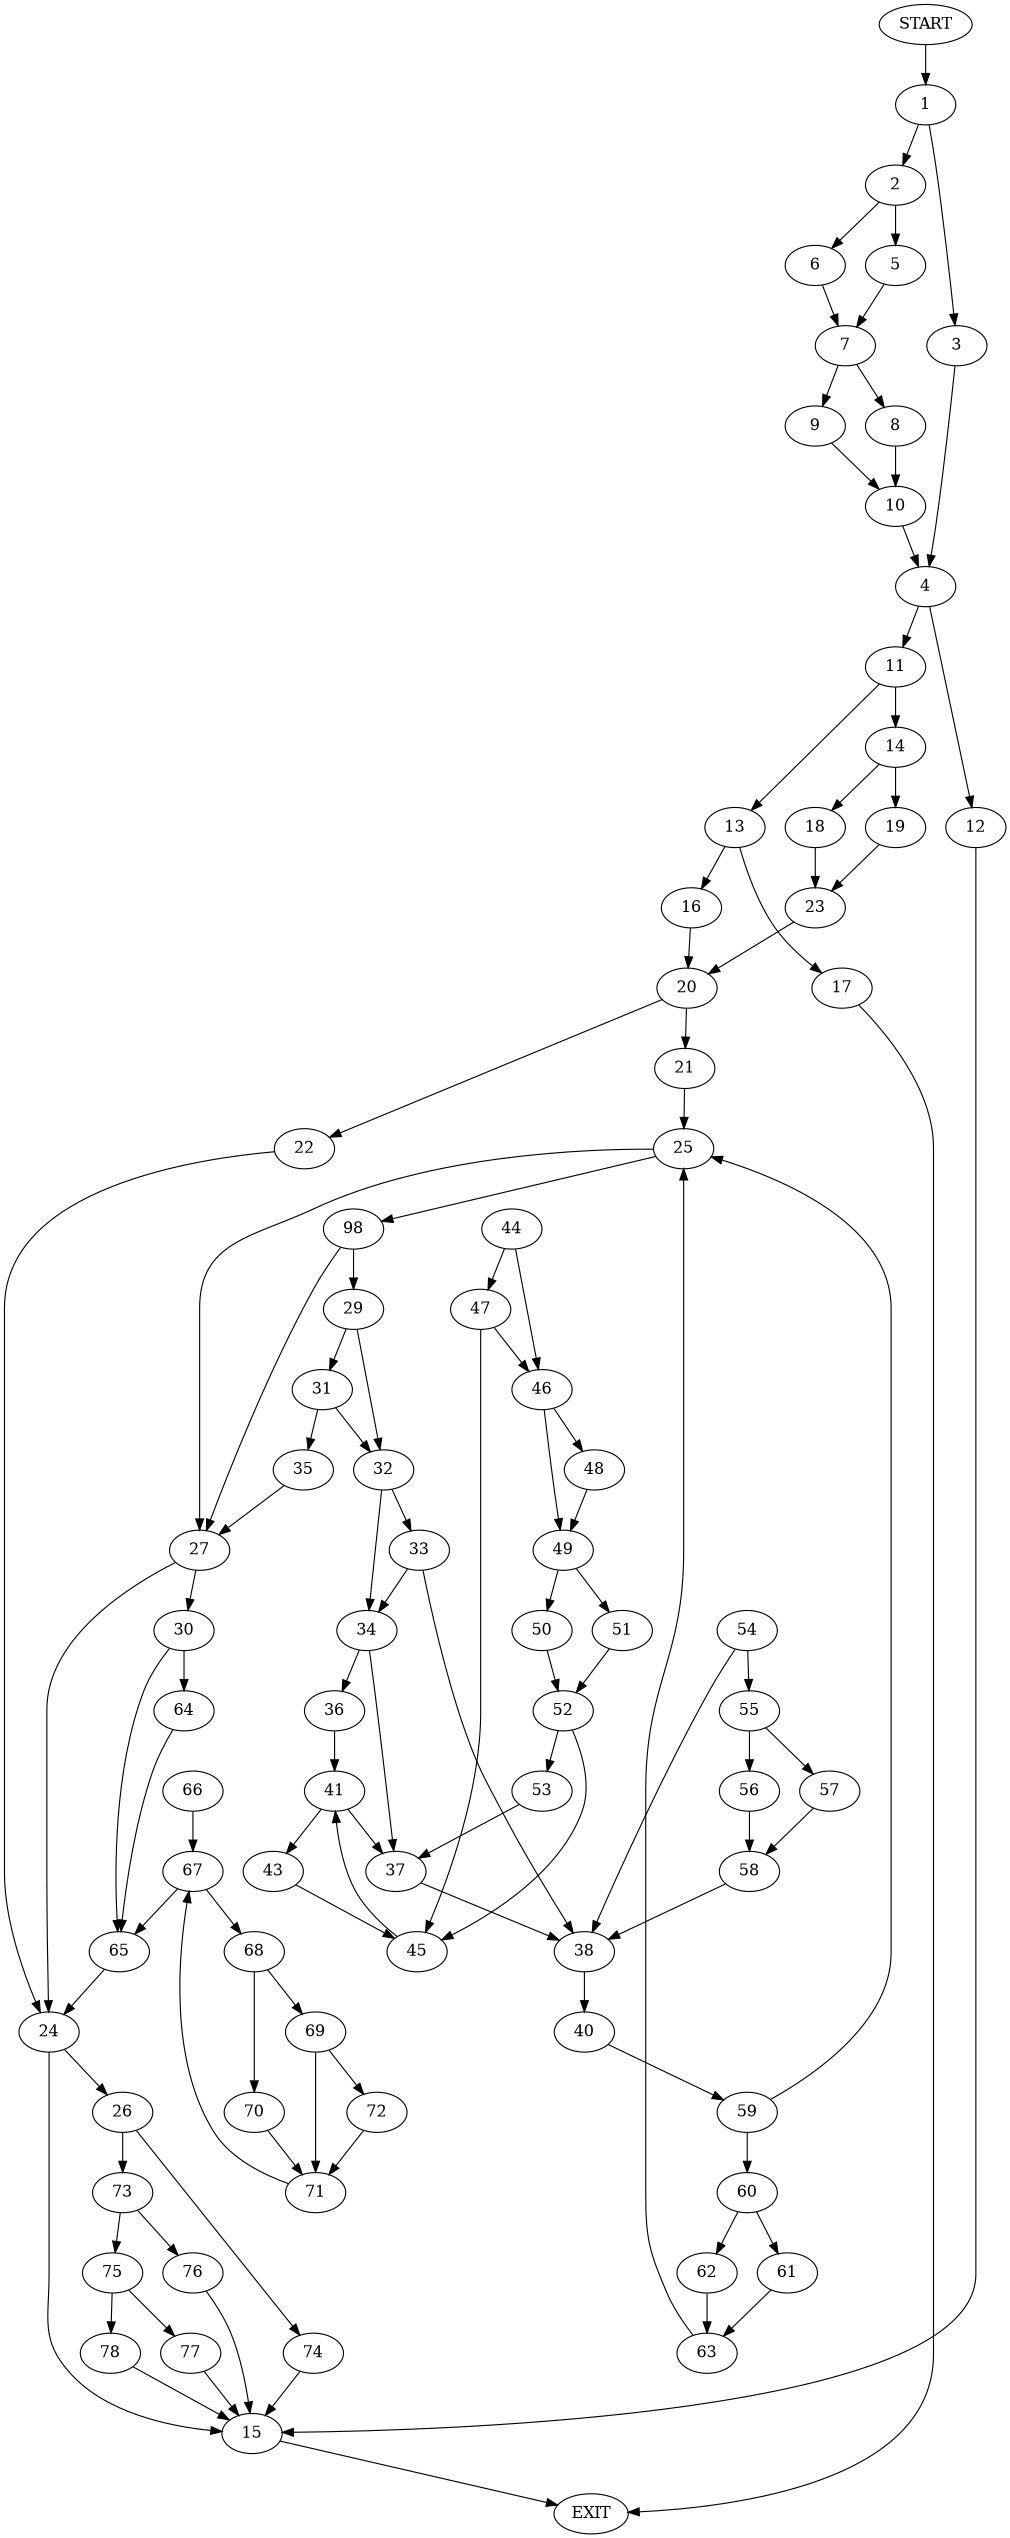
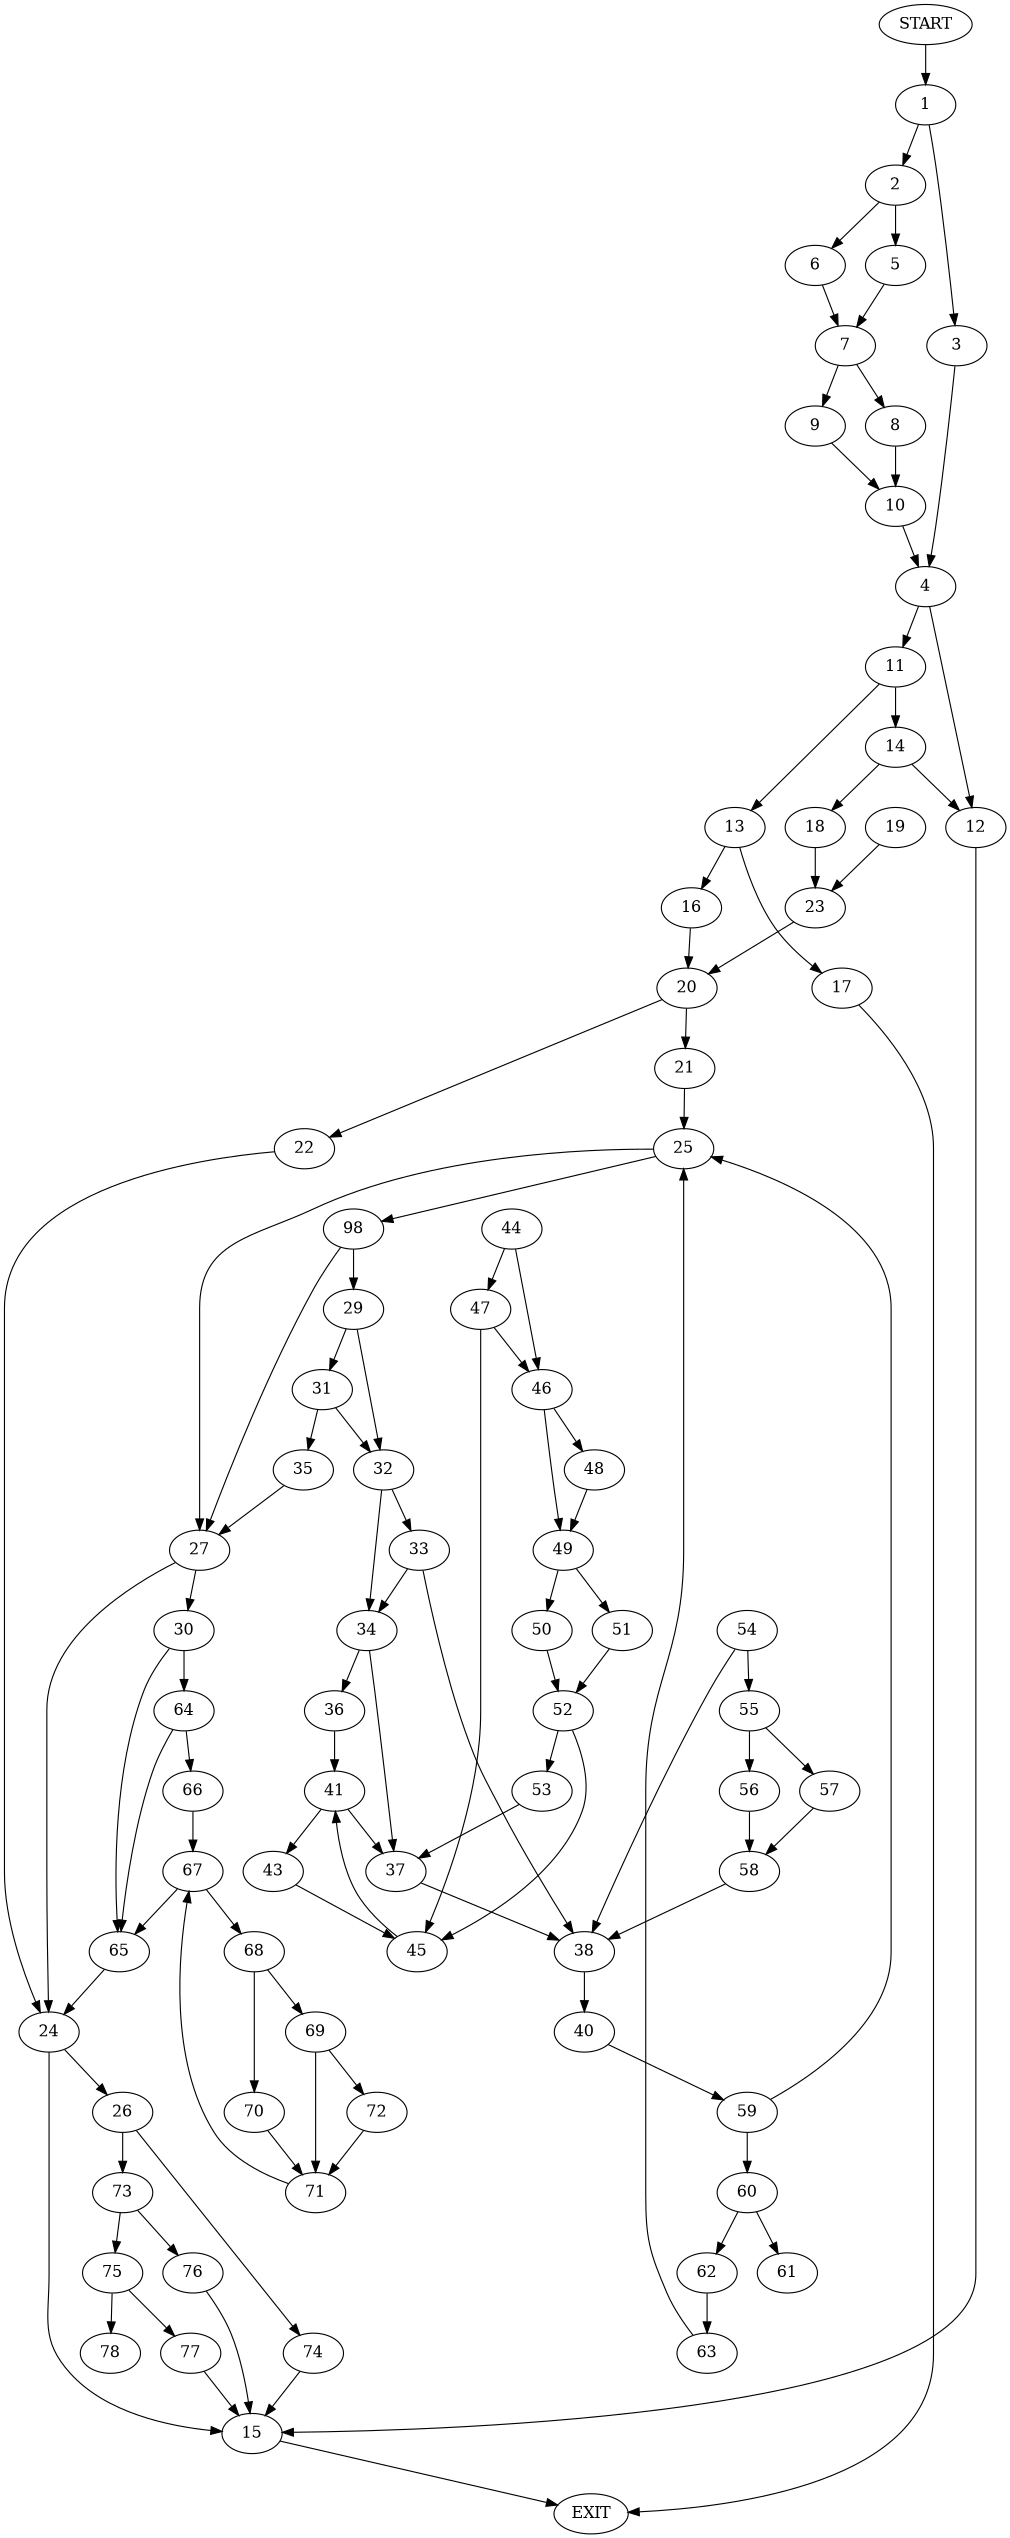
(896, 782) -> (932, 783)
none -> (188, 1746)
(751, 2309) -> none
(176, 2391) -> none
